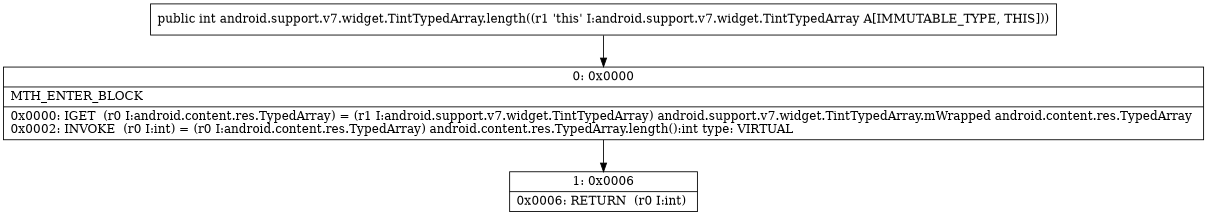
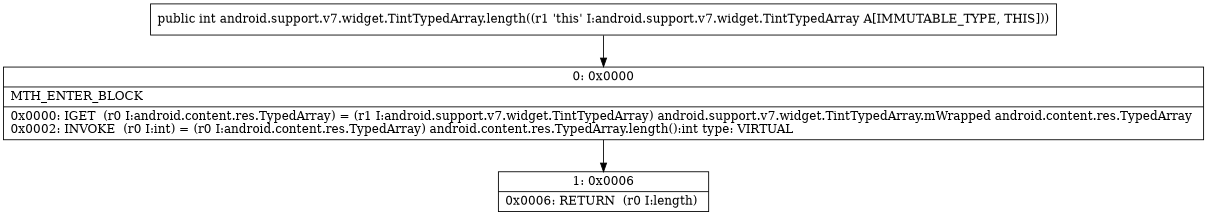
(604, 201) -> (604, 201)
